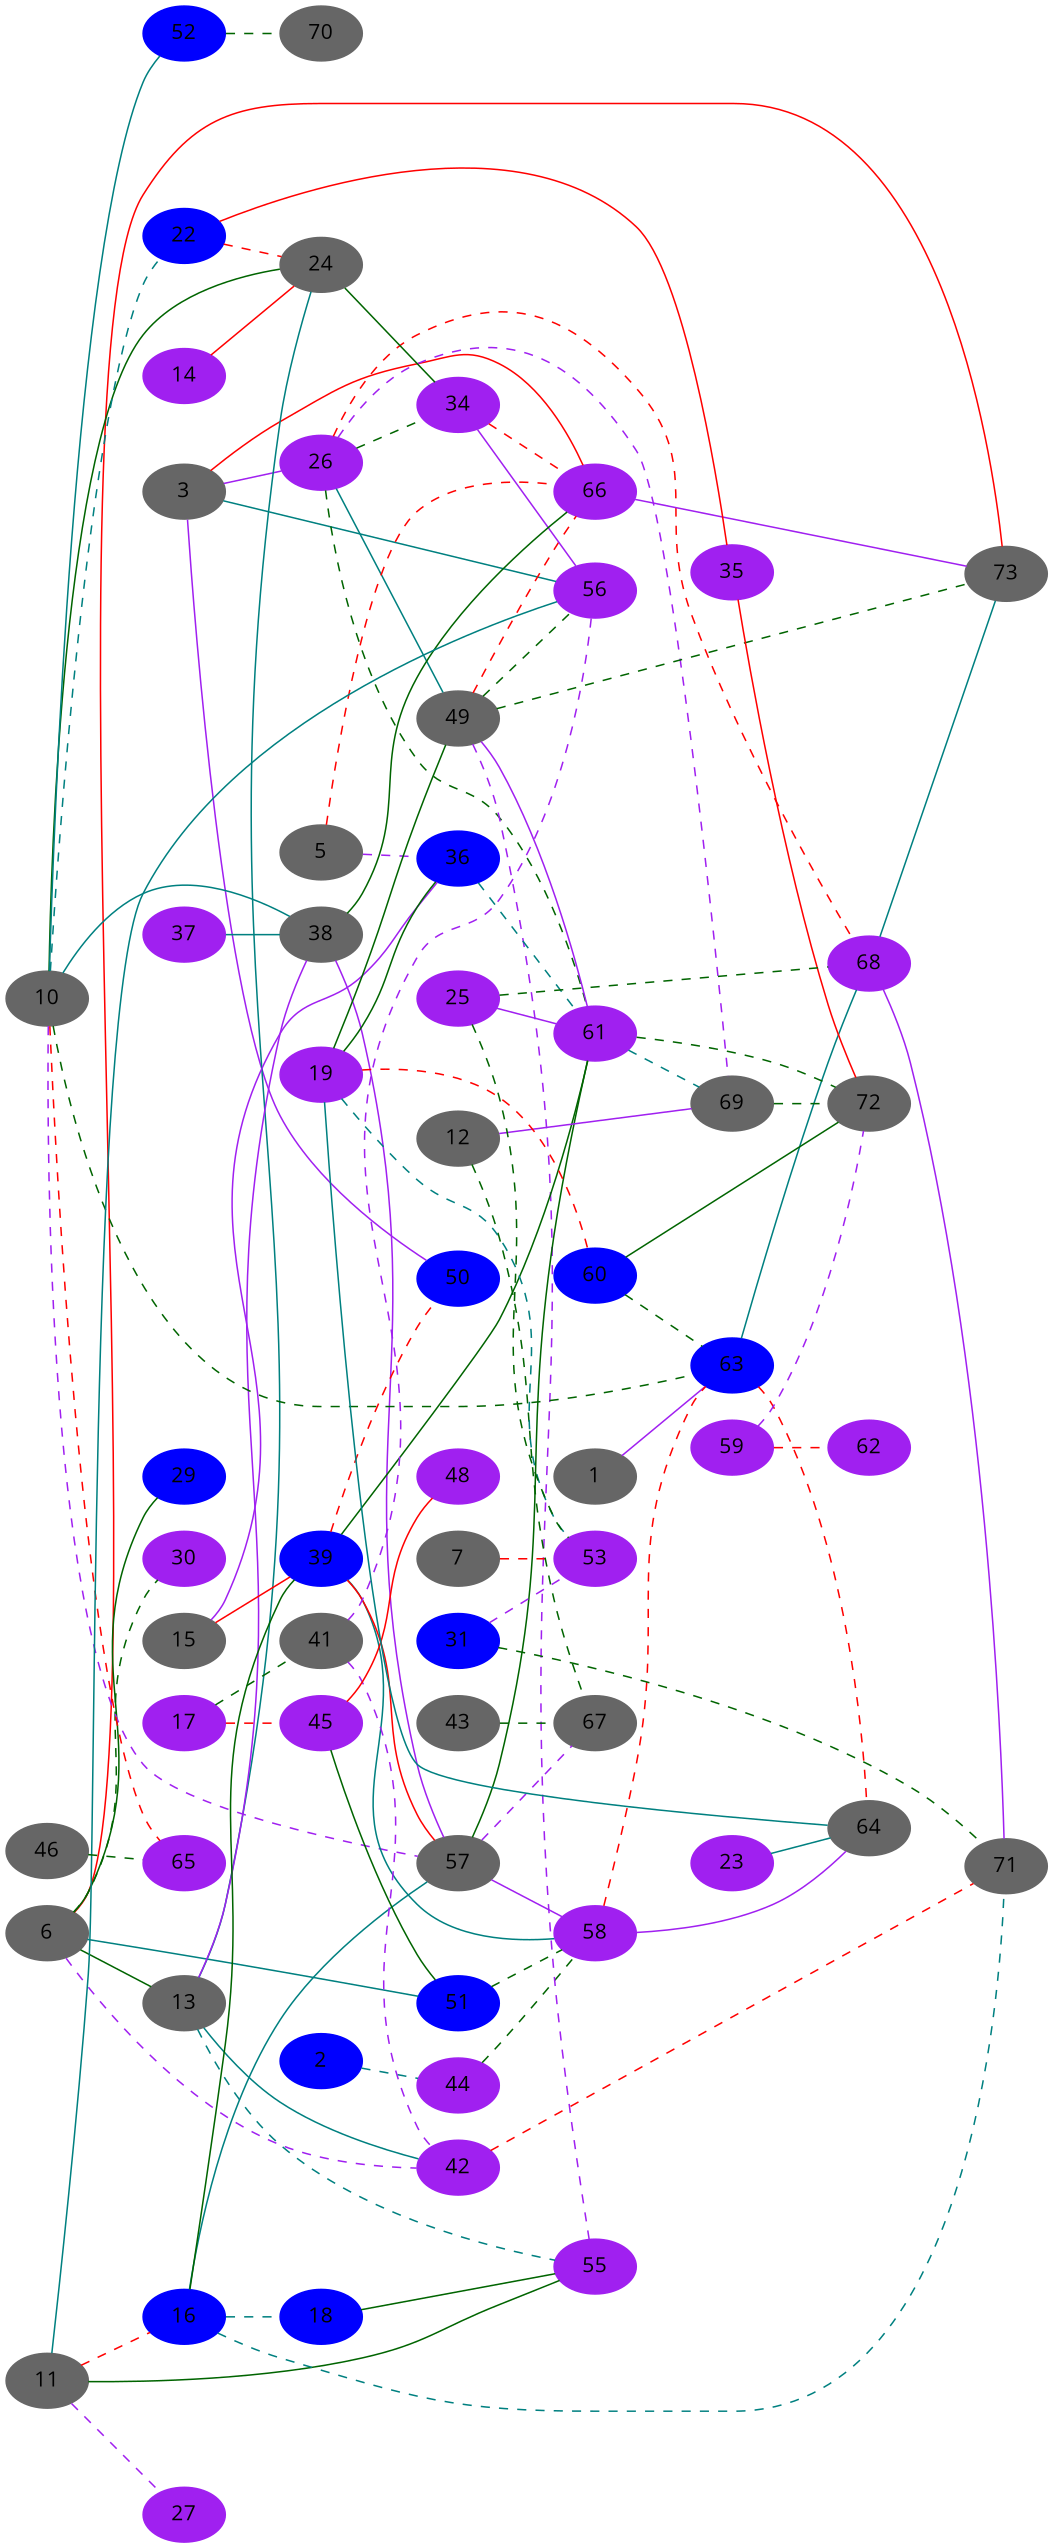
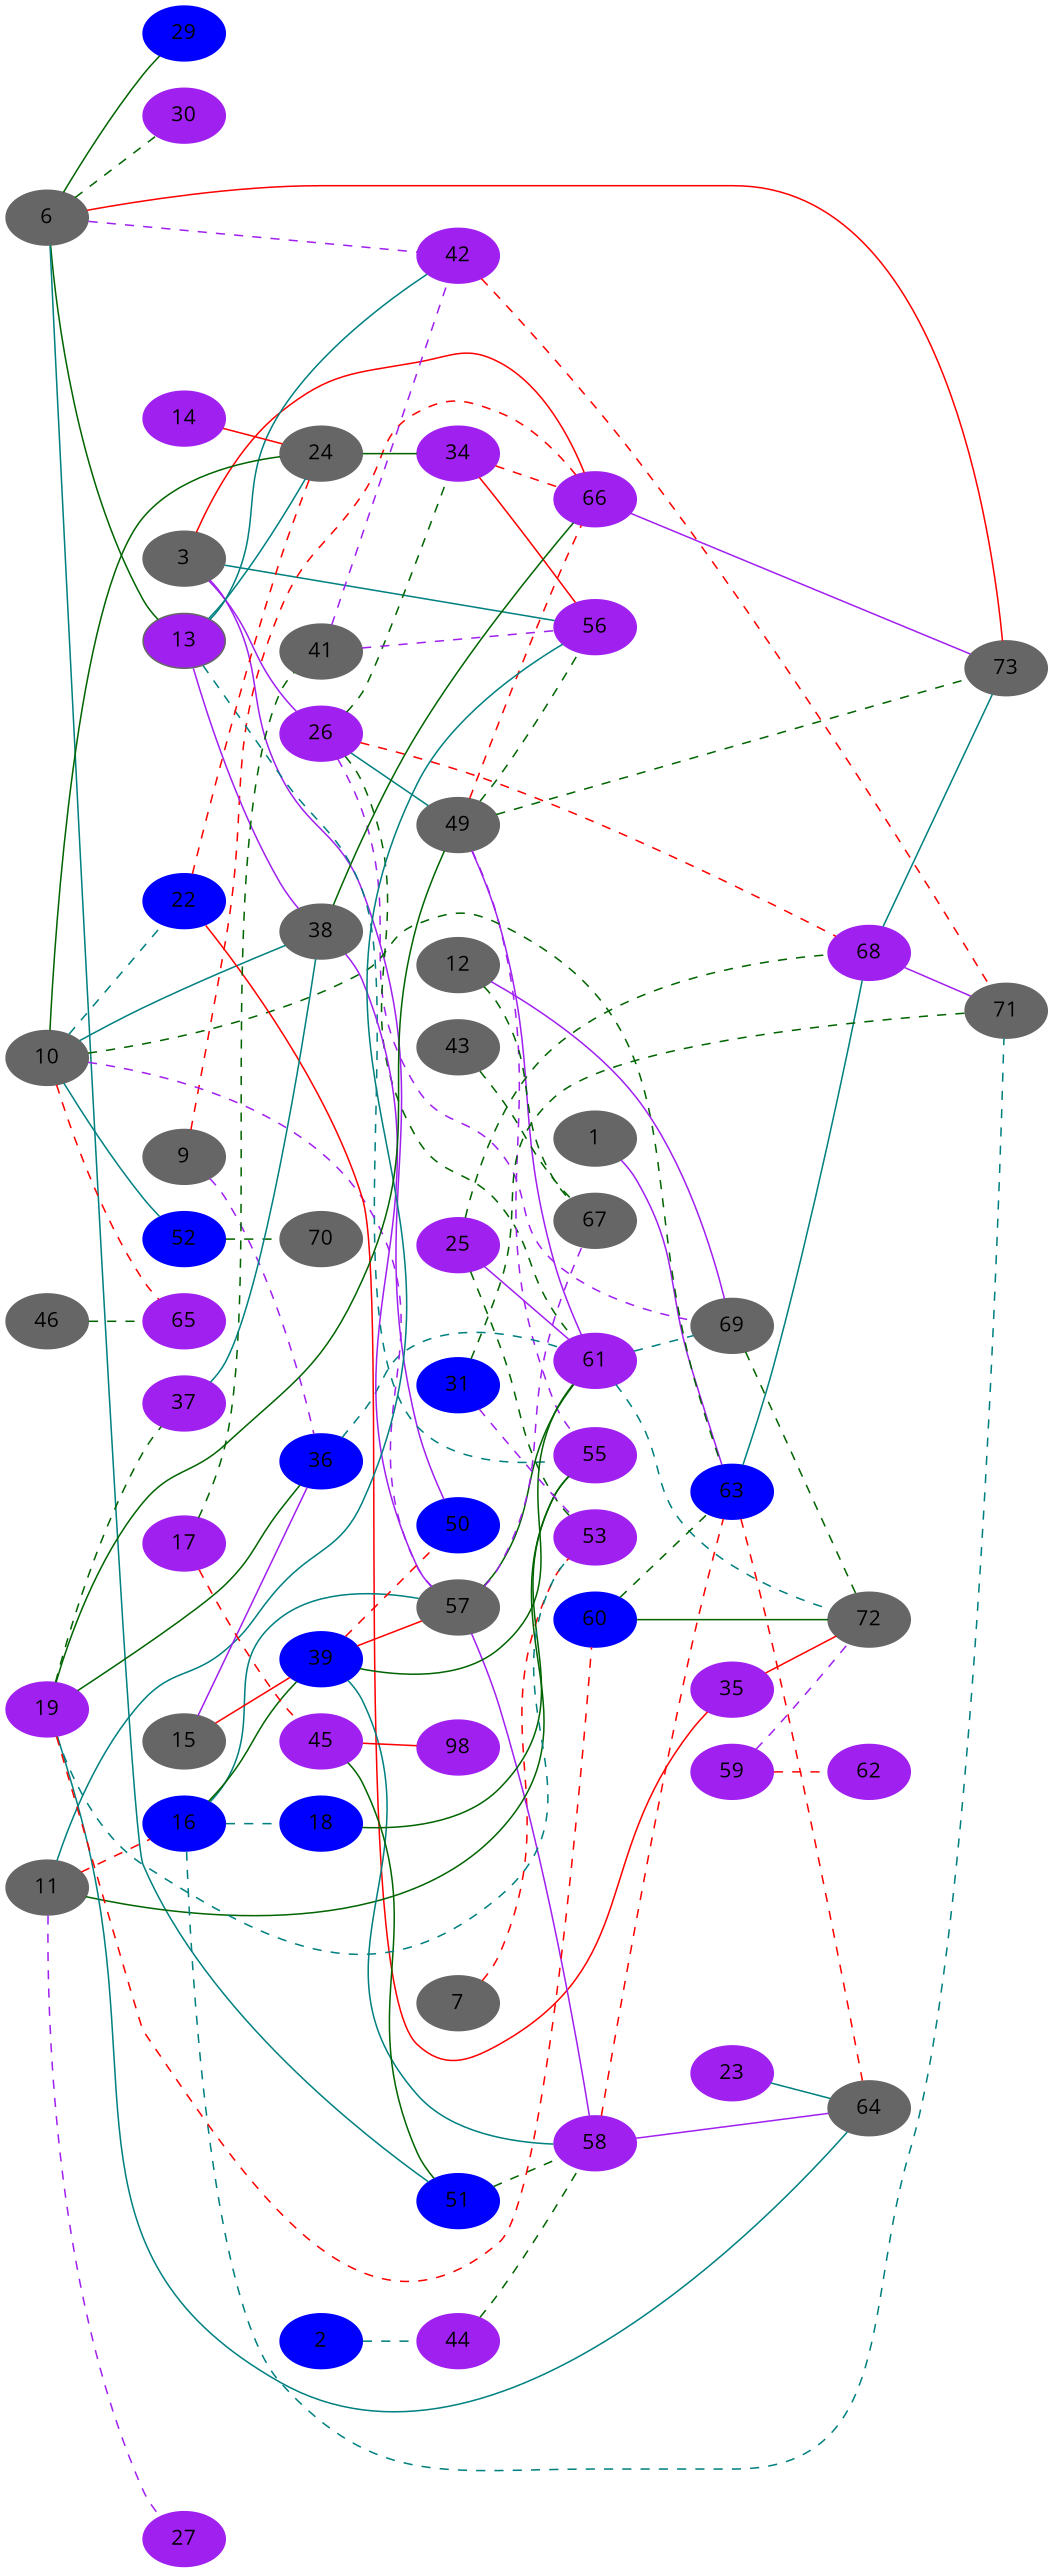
(527, 498) -> (528, 539)
(321, 852) -> (184, 1157)
(738, 1054) -> (683, 1524)
(458, 1477) -> (458, 1748)
none -> (98, 1550)
(184, 2003) -> (184, 641)
